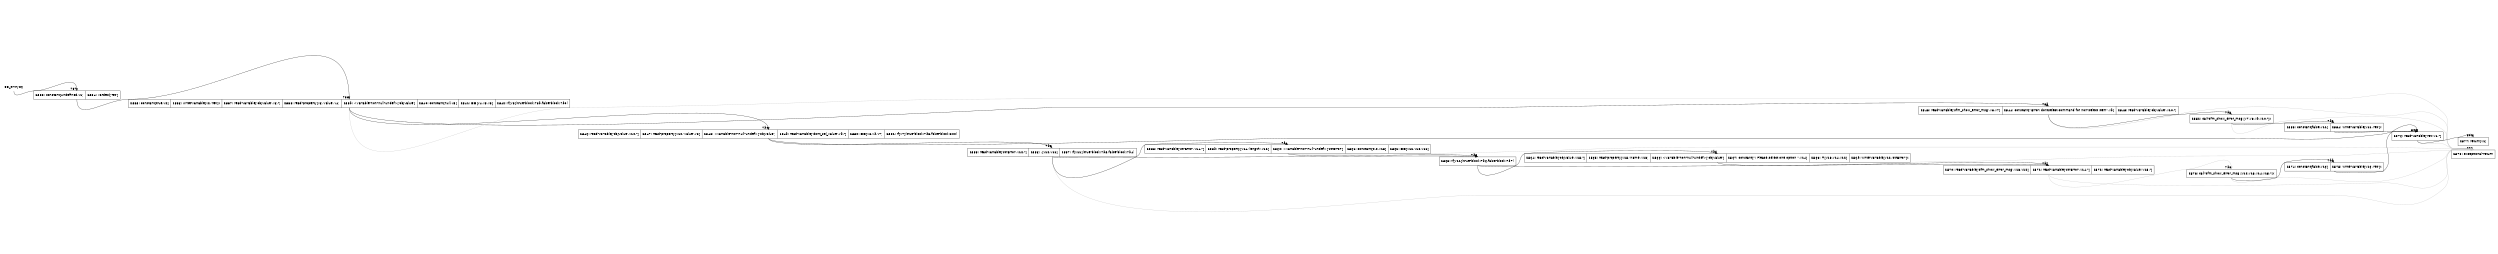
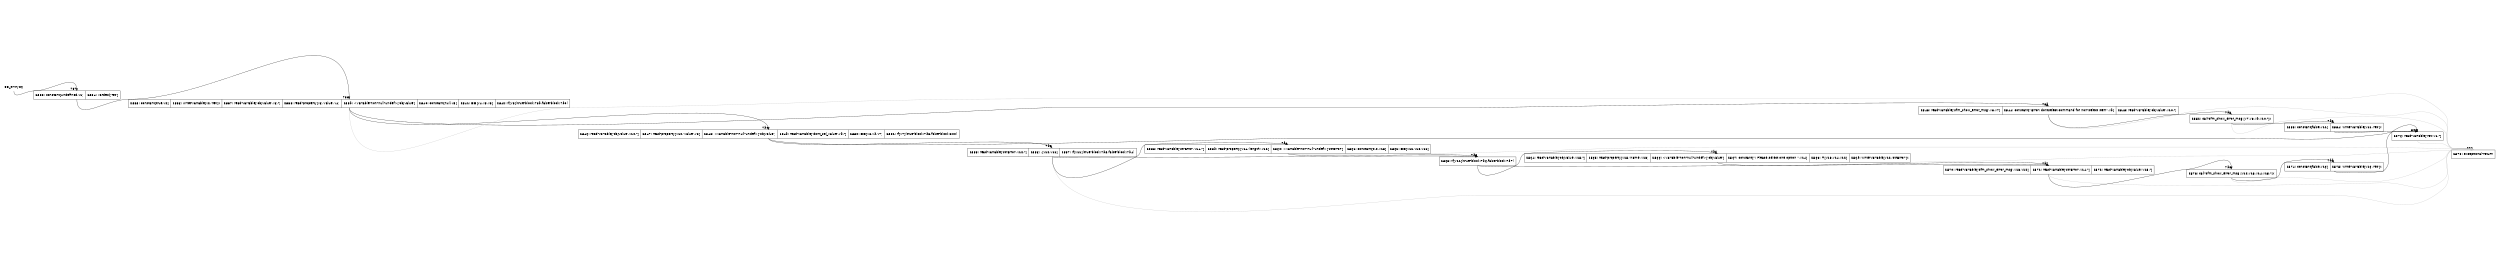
(2473, 142) -> none
(2140, 178) -> (2140, 178)
